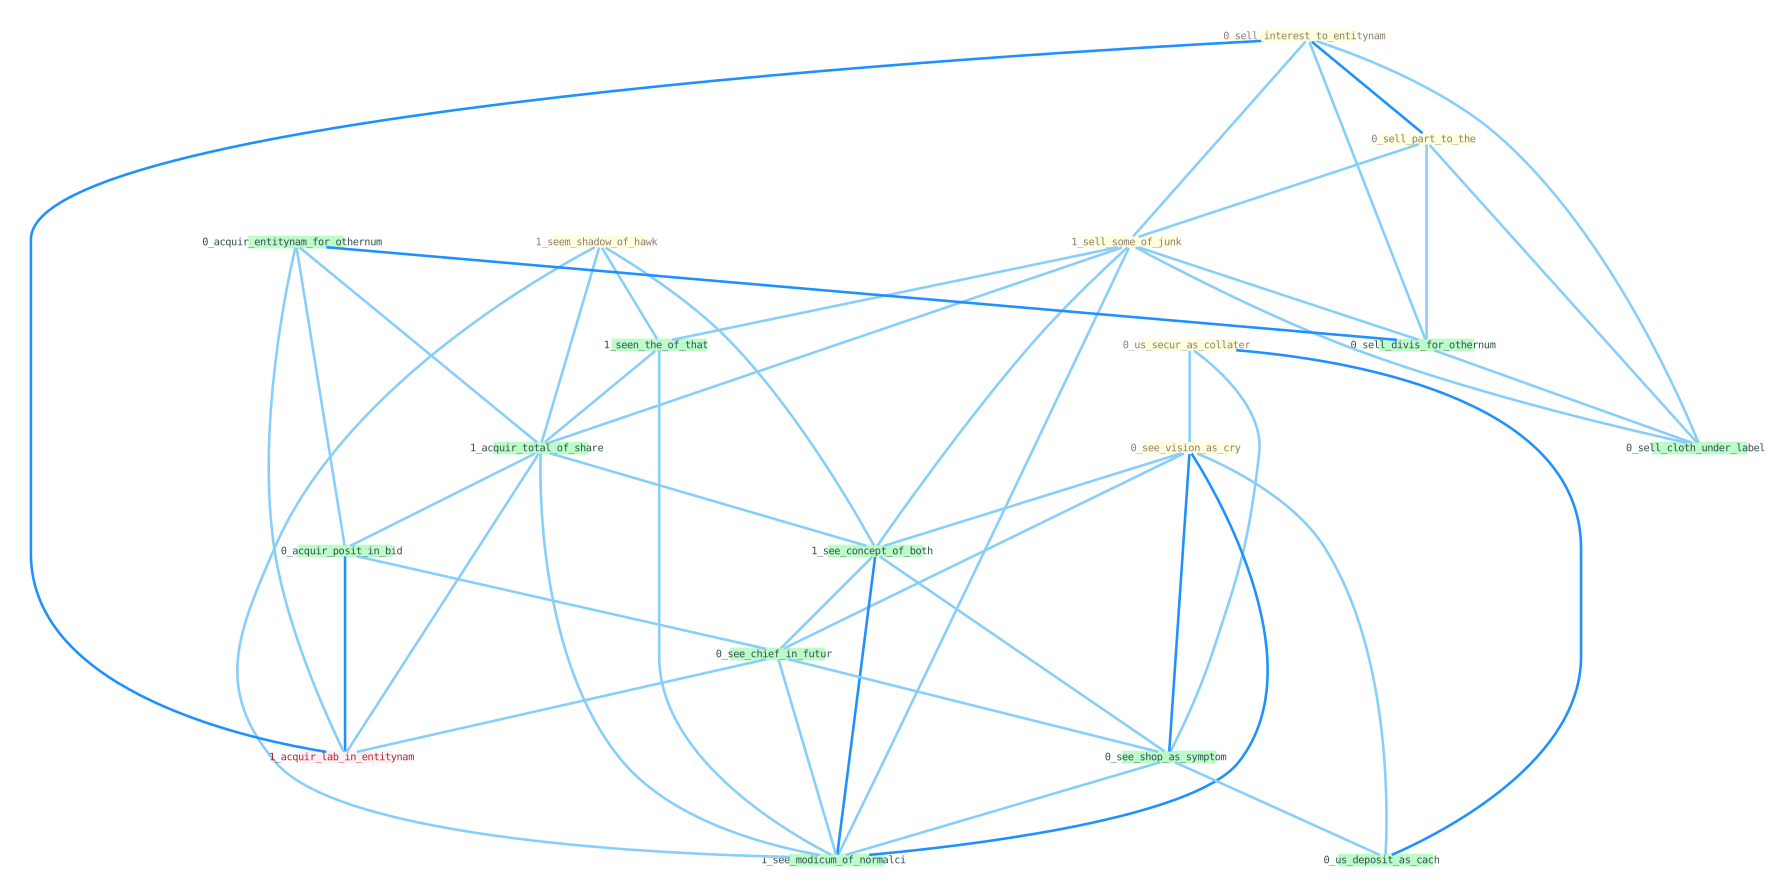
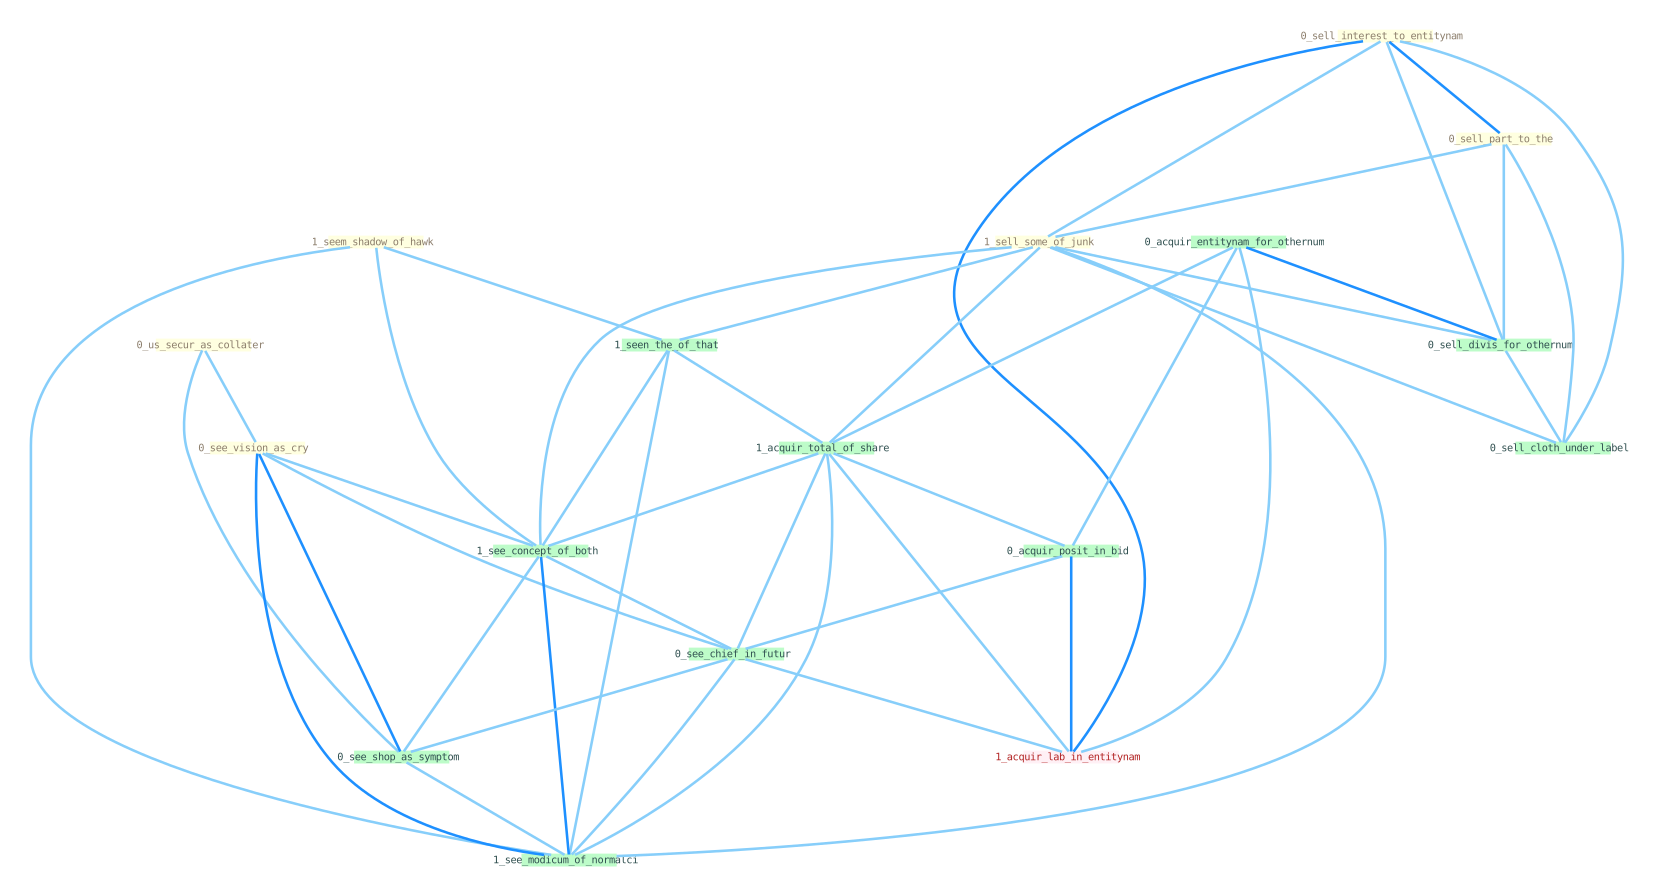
(570, 345) -> (782, 551)
none -> (605, 448)
(1385, 860) -> none
